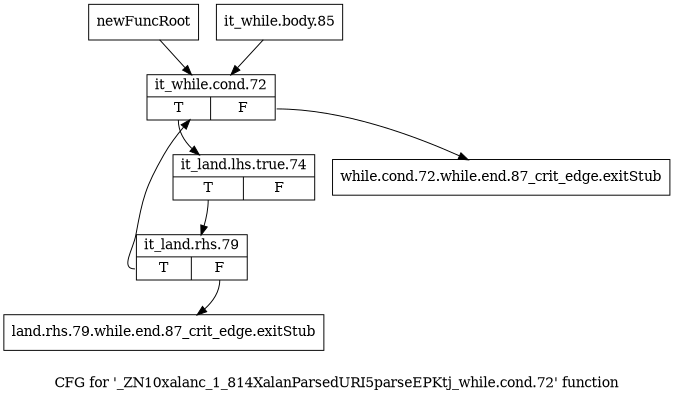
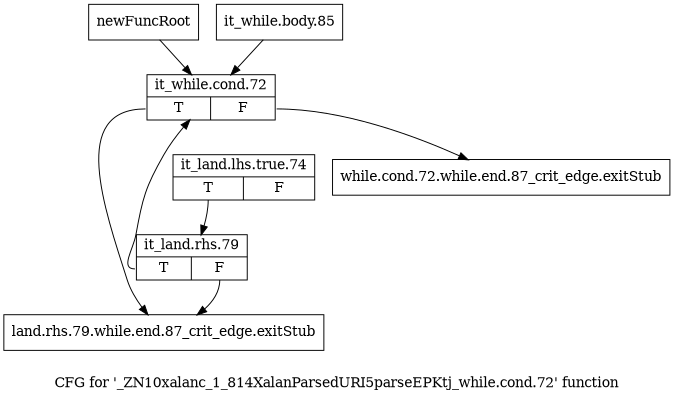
(183, 137) -> (104, 198)
